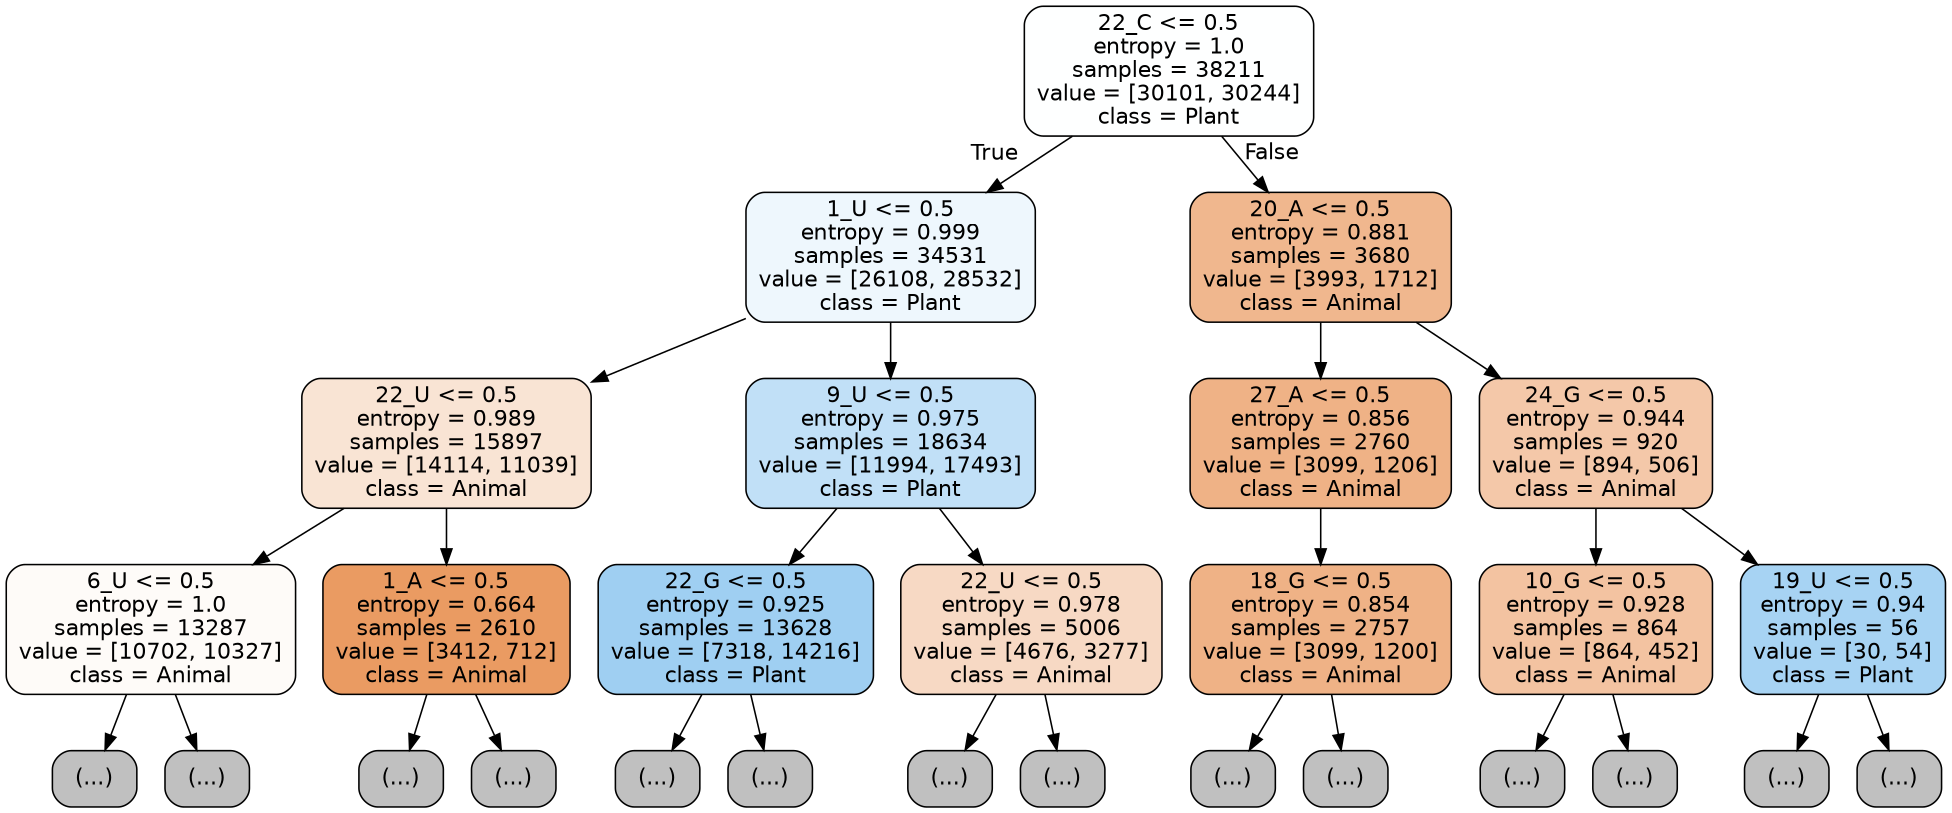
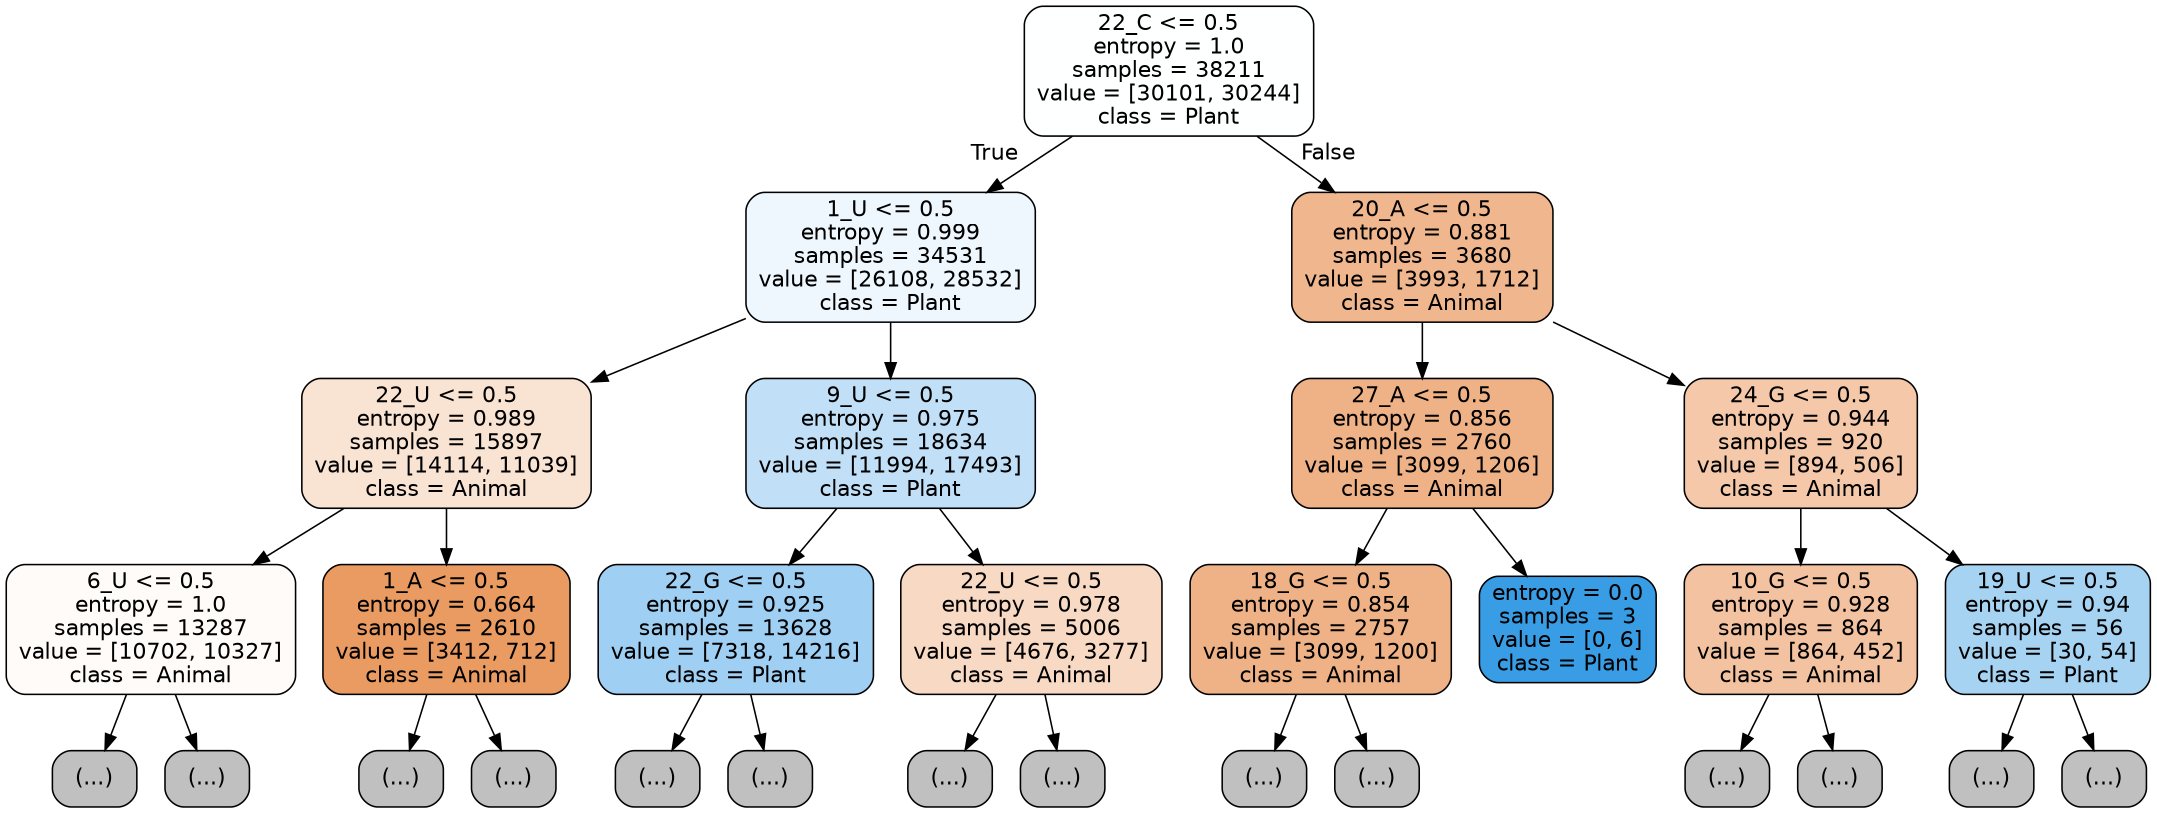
none -> (1568, 629)
